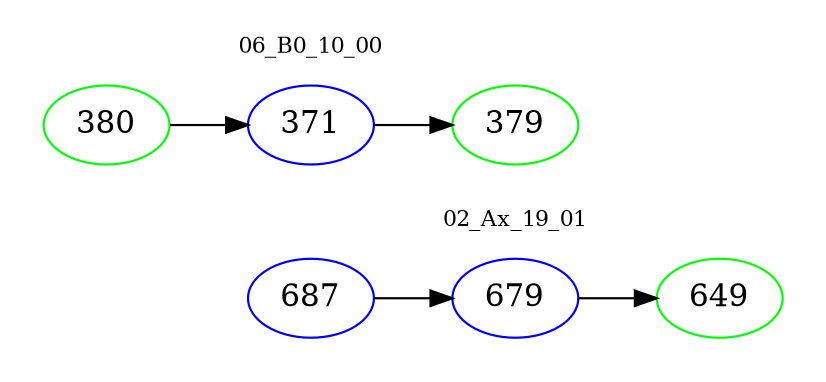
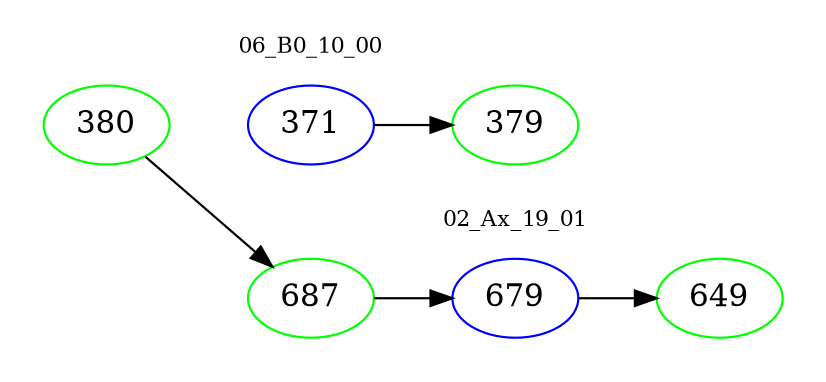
(198, 125) -> (200, 204)
(311, 298) -> (311, 298)
